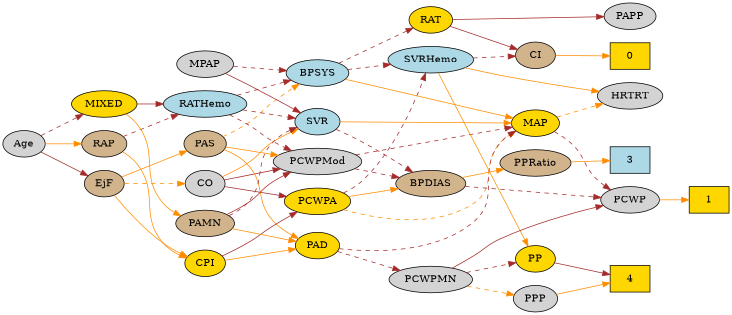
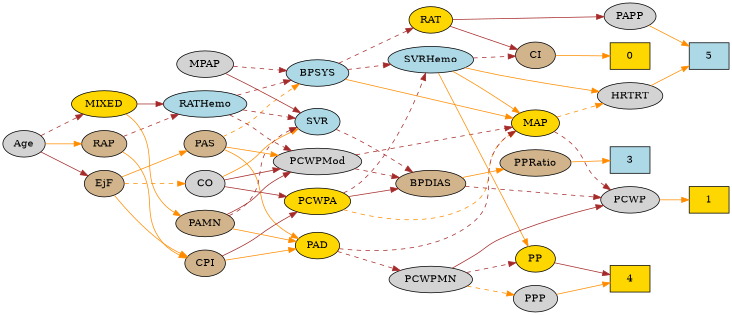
none -> (709, 56)
(422, 122) -> (483, 90)
(370, 193) -> (370, 193)
(205, 263) -> (205, 263)
